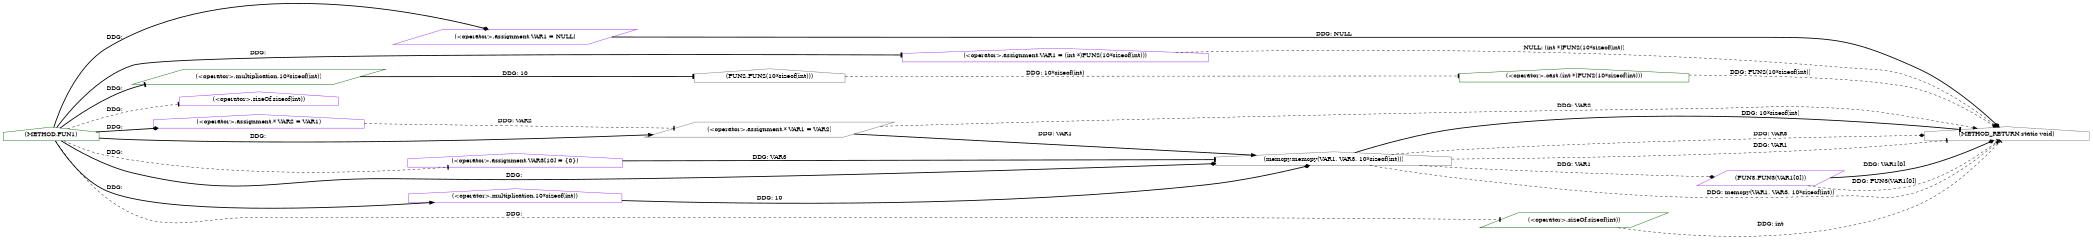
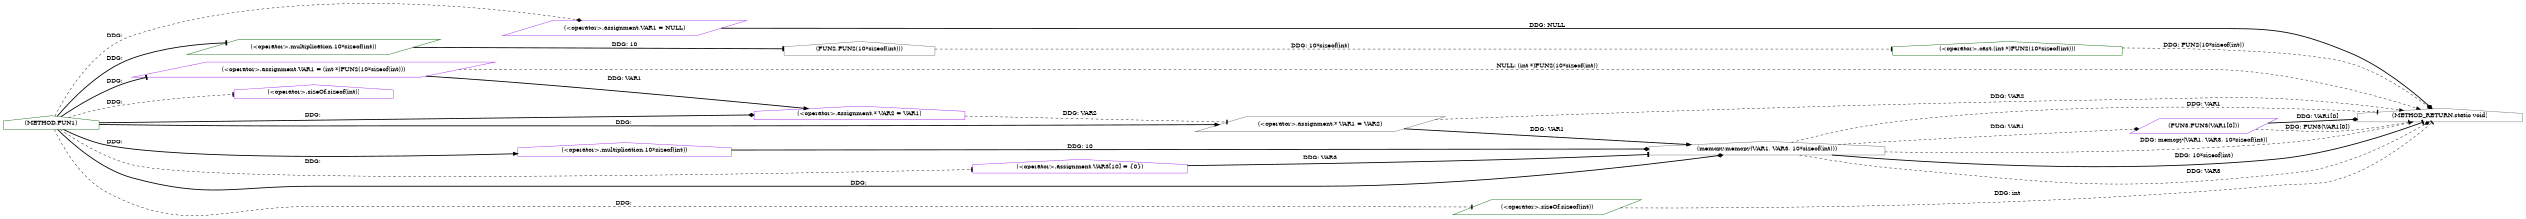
(244, 7) -> (296, 6)
(1055, 56) -> (314, 70)
none -> (615, 91)
